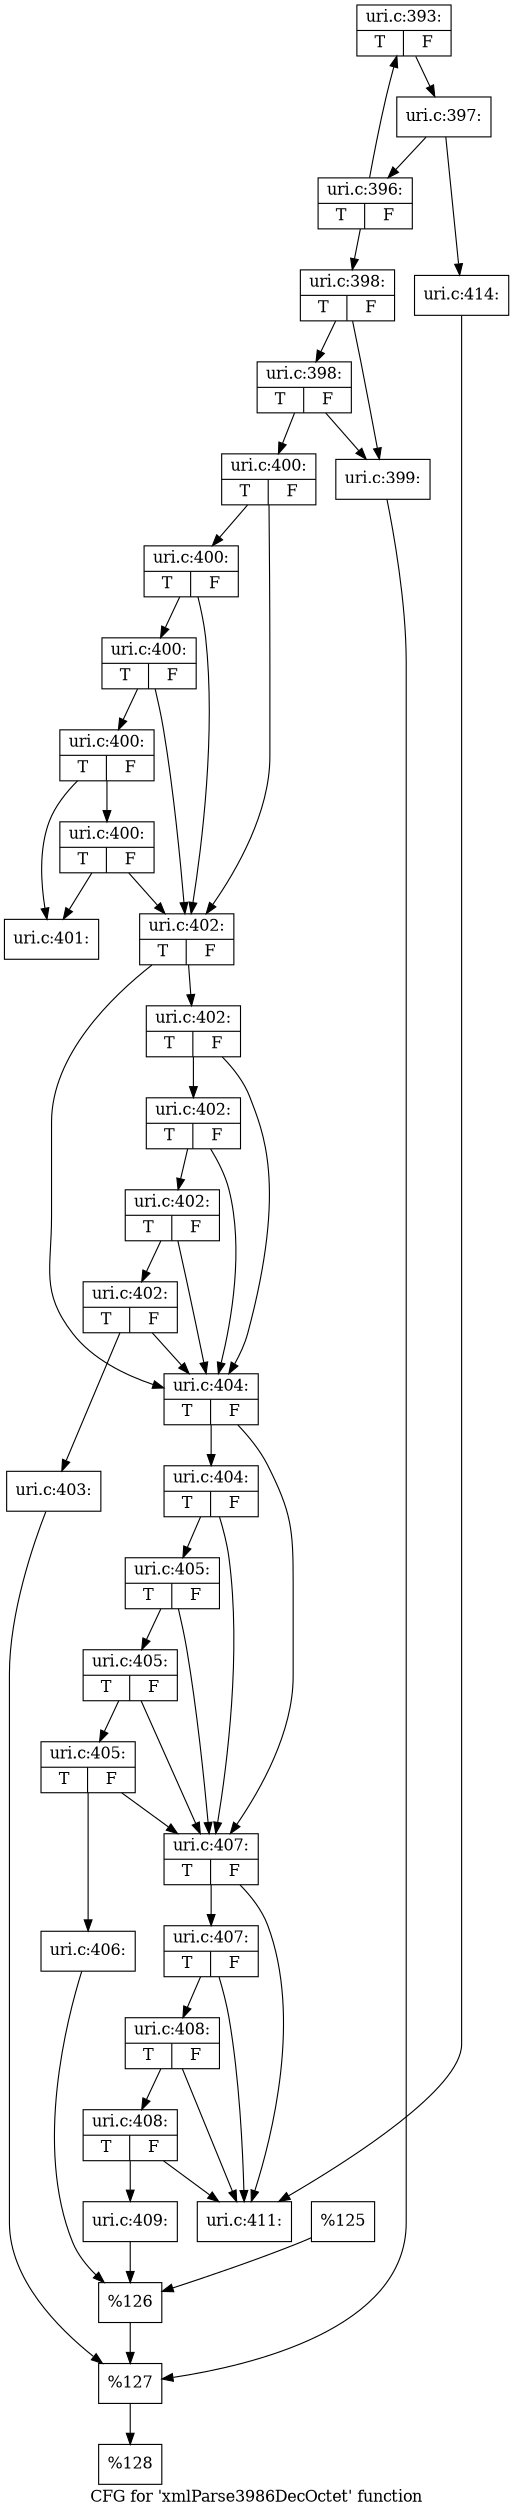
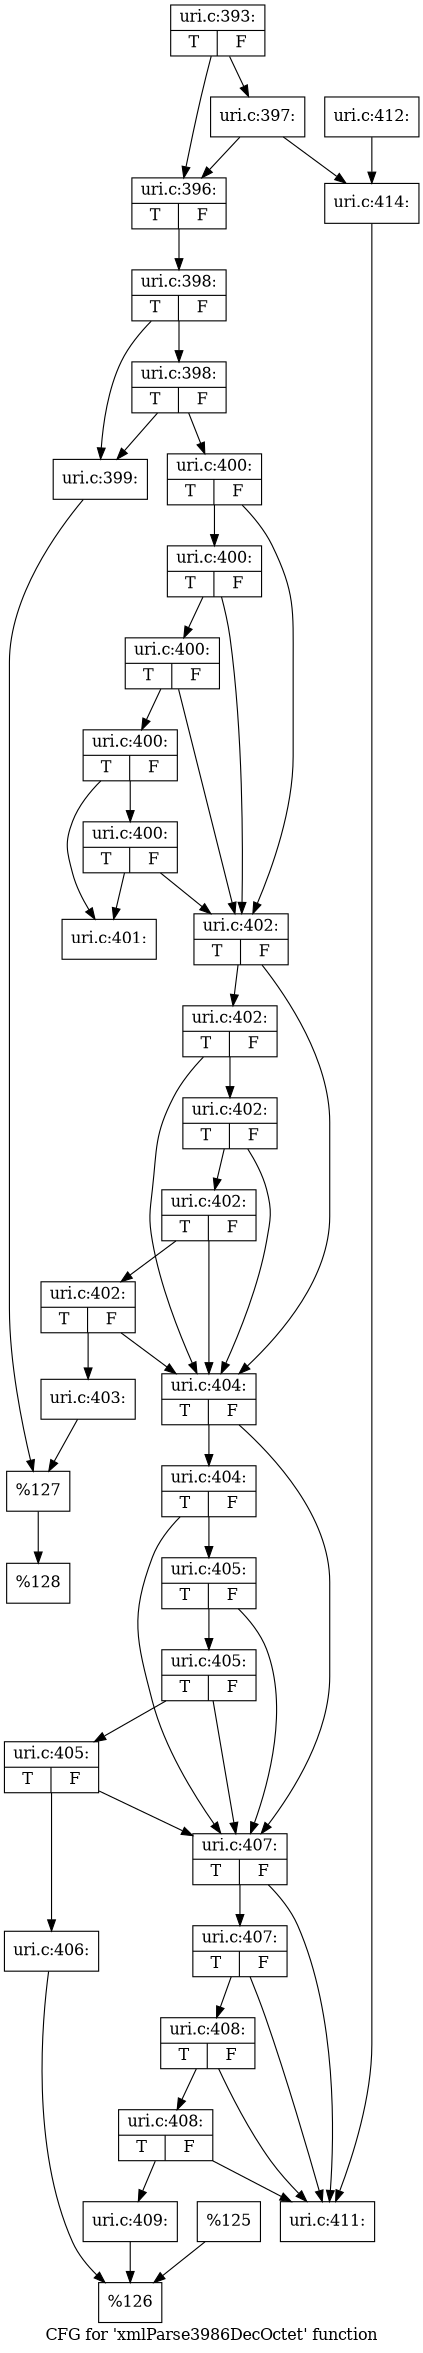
none -> (372, 117)
(381, 122) -> (198, 111)
(130, 2338) -> none
